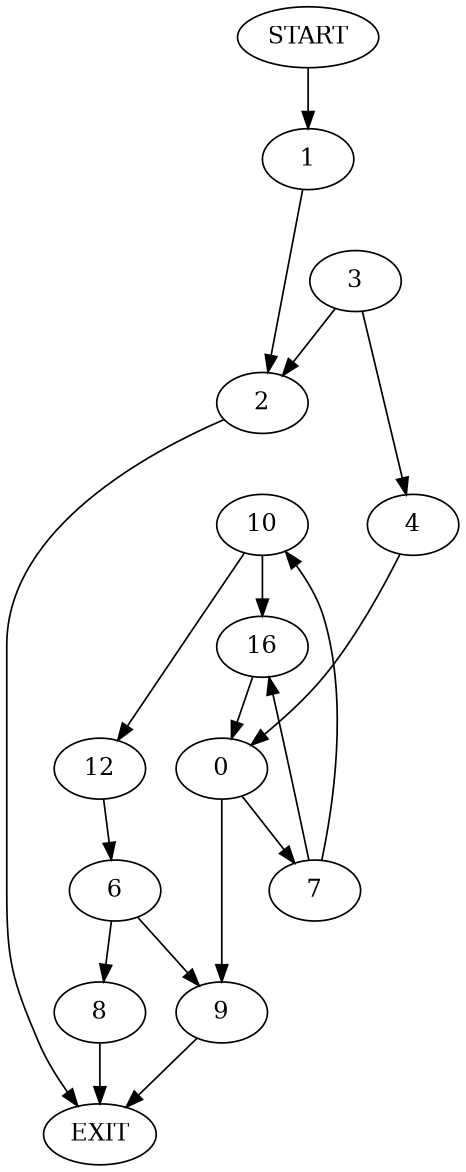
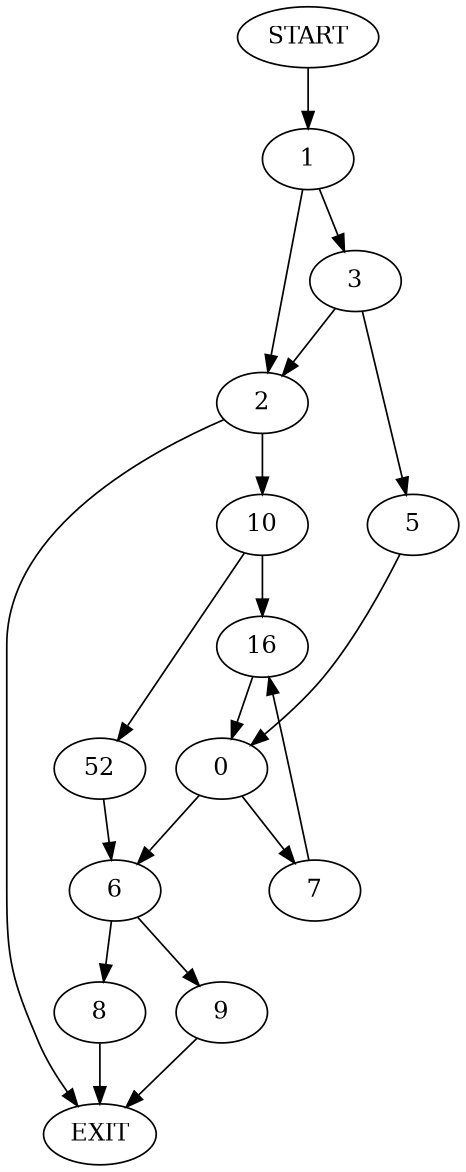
none -> (329, 212)
(413, 525) -> (413, 525)
(337, 709) -> (262, 456)
(100, 769) -> (100, 769)
(222, 882) -> (174, 823)
